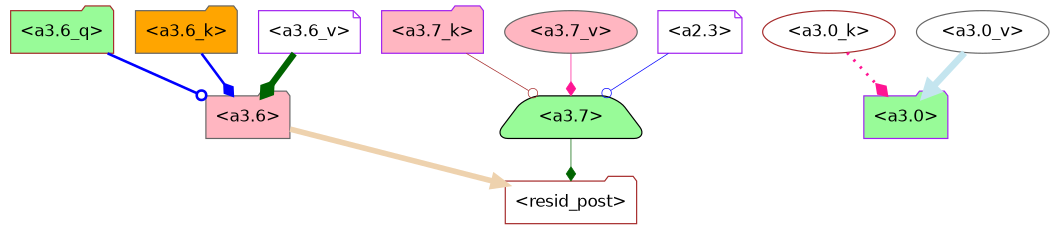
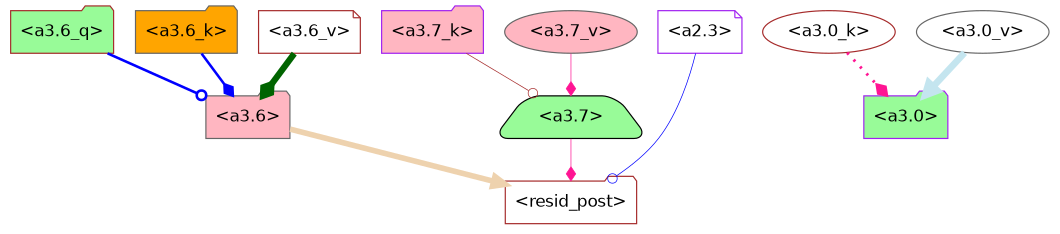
(309, 32) -> (309, 32)
(640, 72) -> (669, 123)
(571, 153) -> (571, 153)
